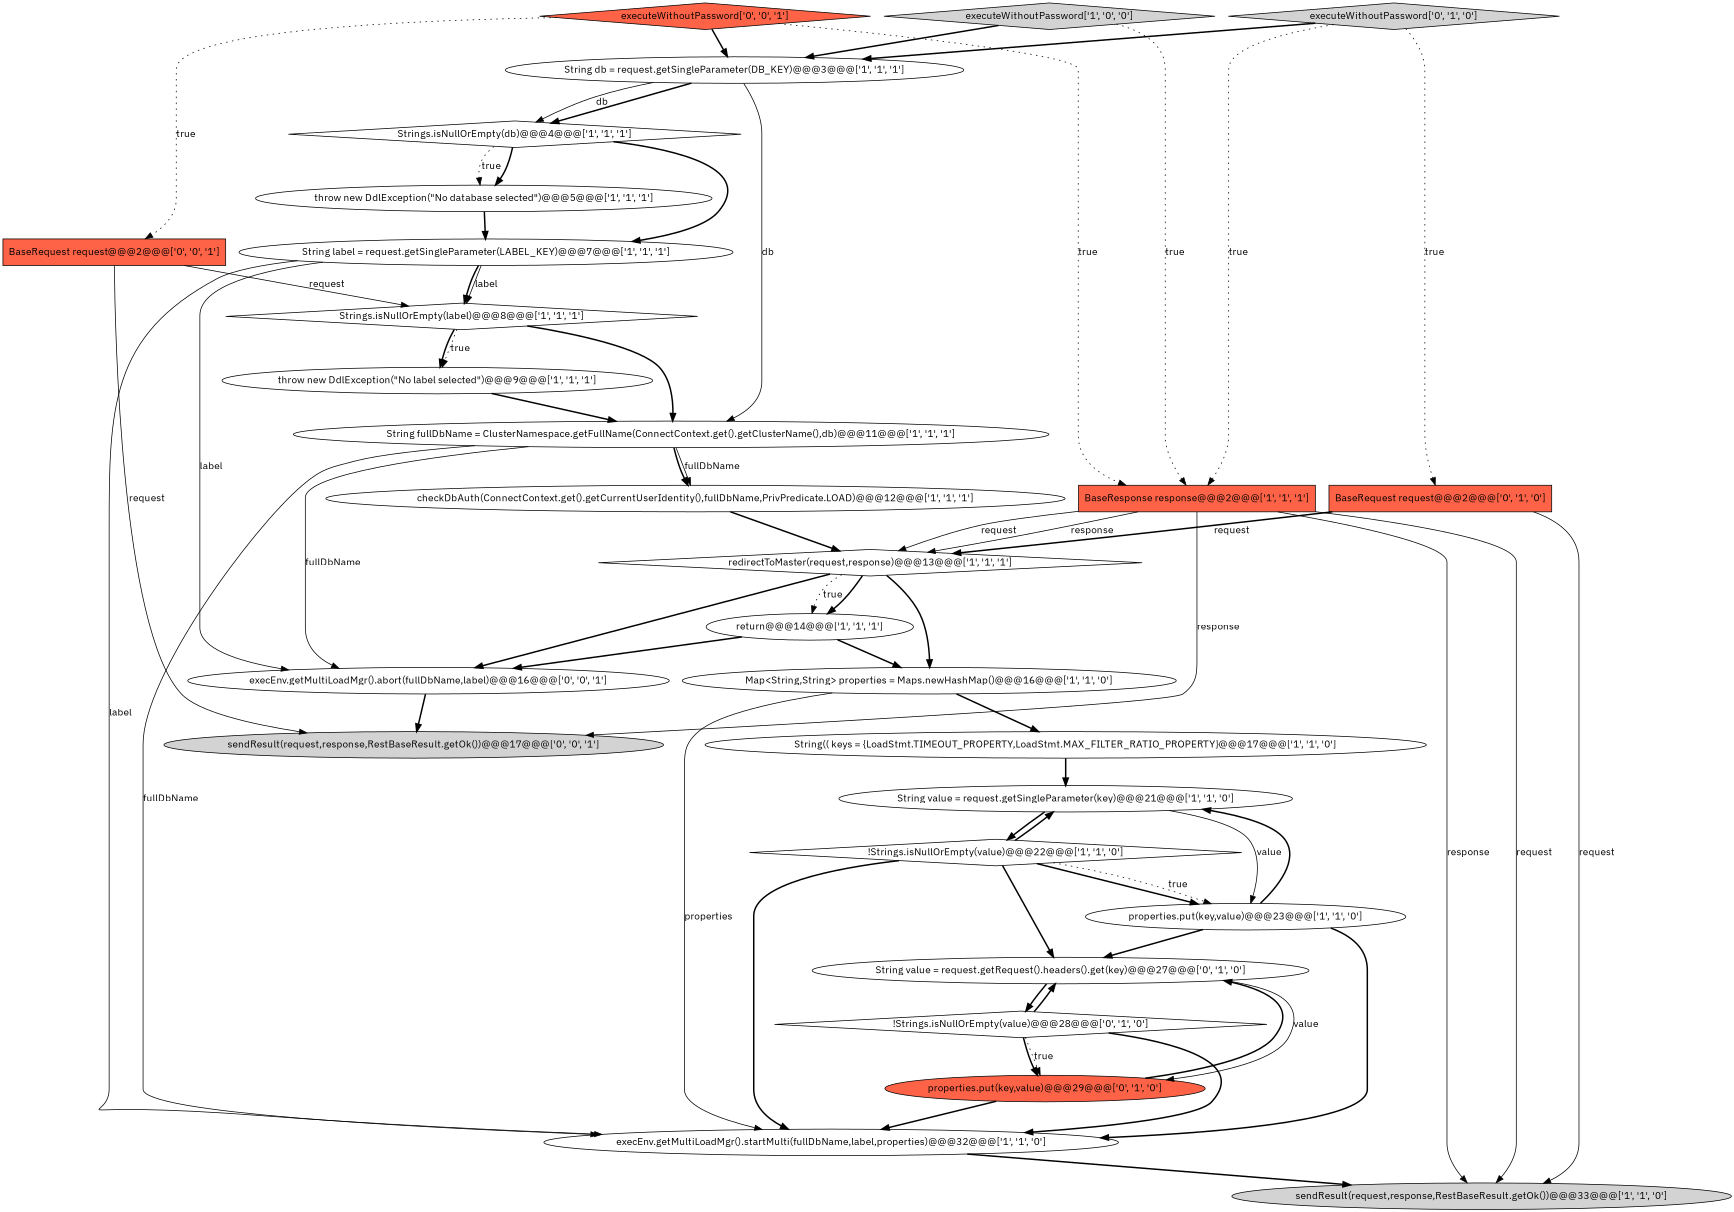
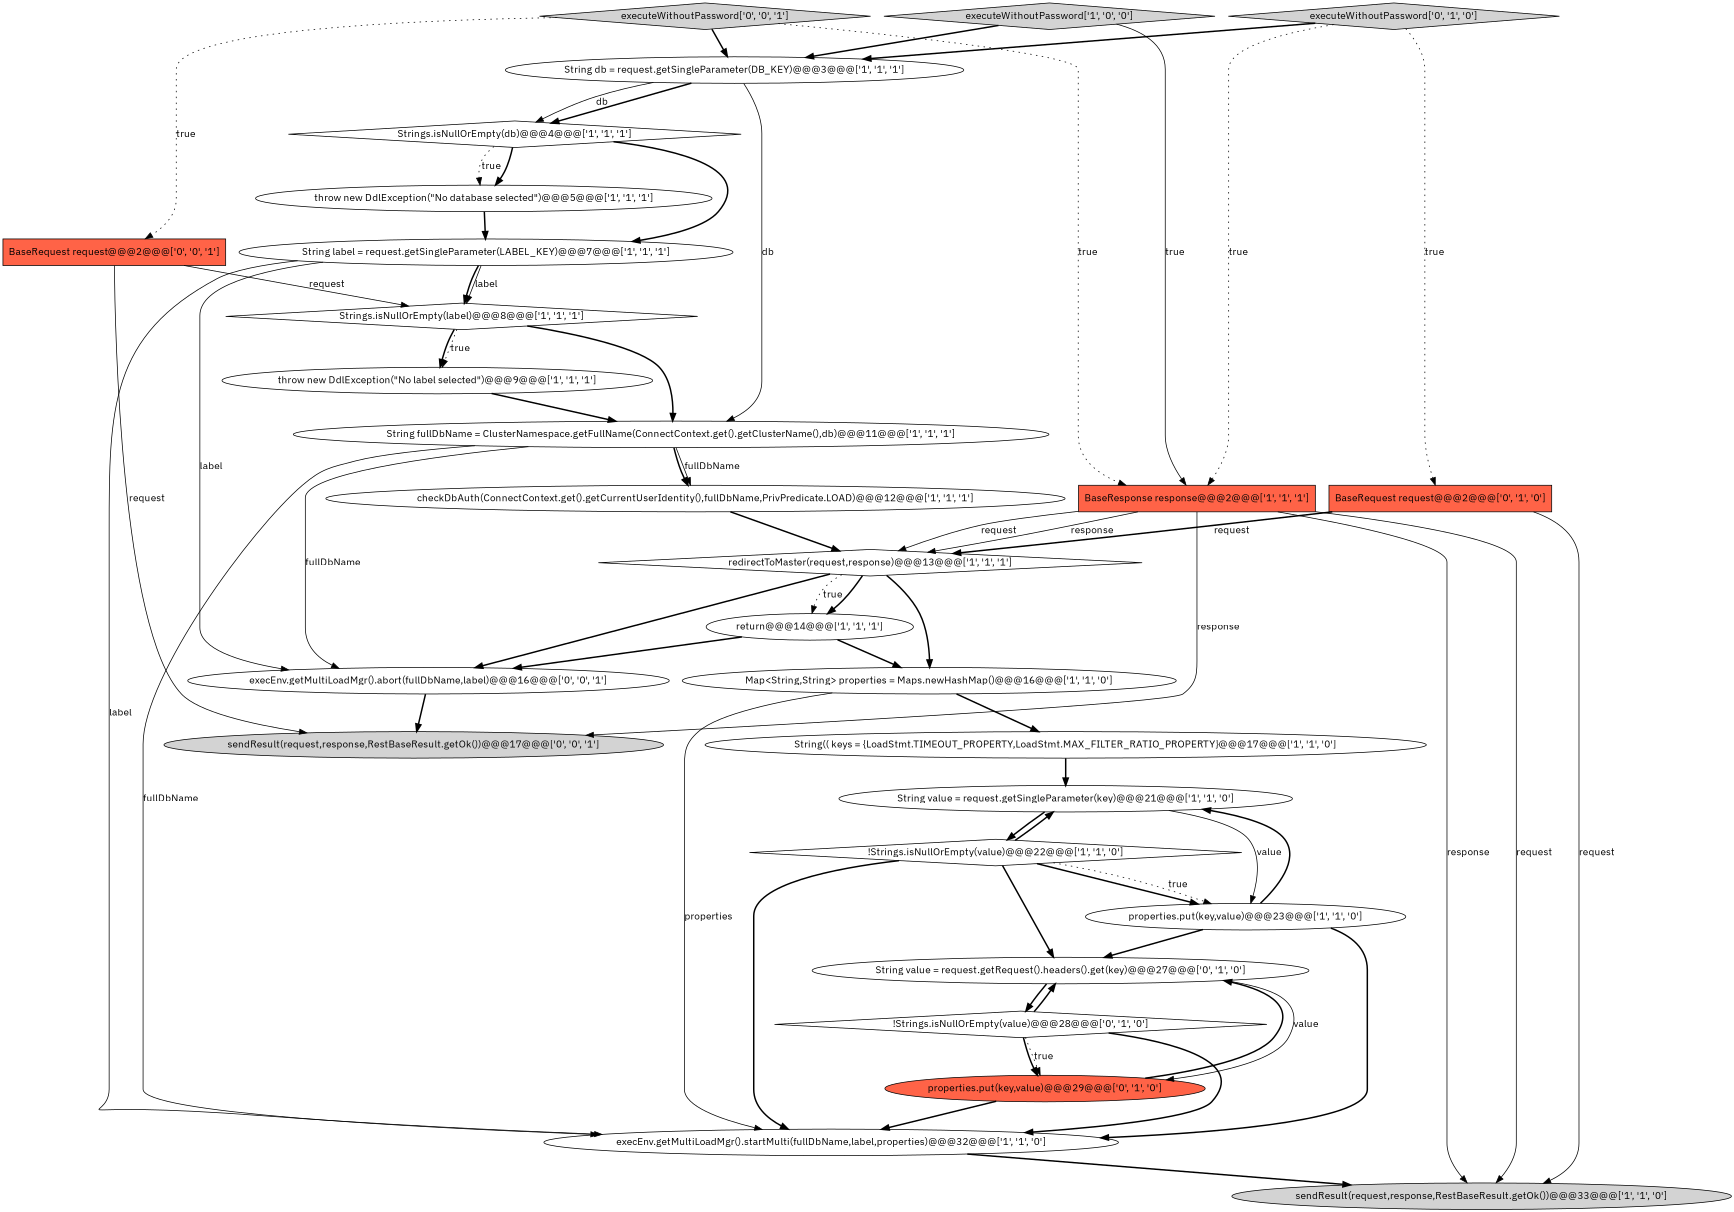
(705, 16) -> (705, 16)
(1165, 240) -> (1165, 240)
